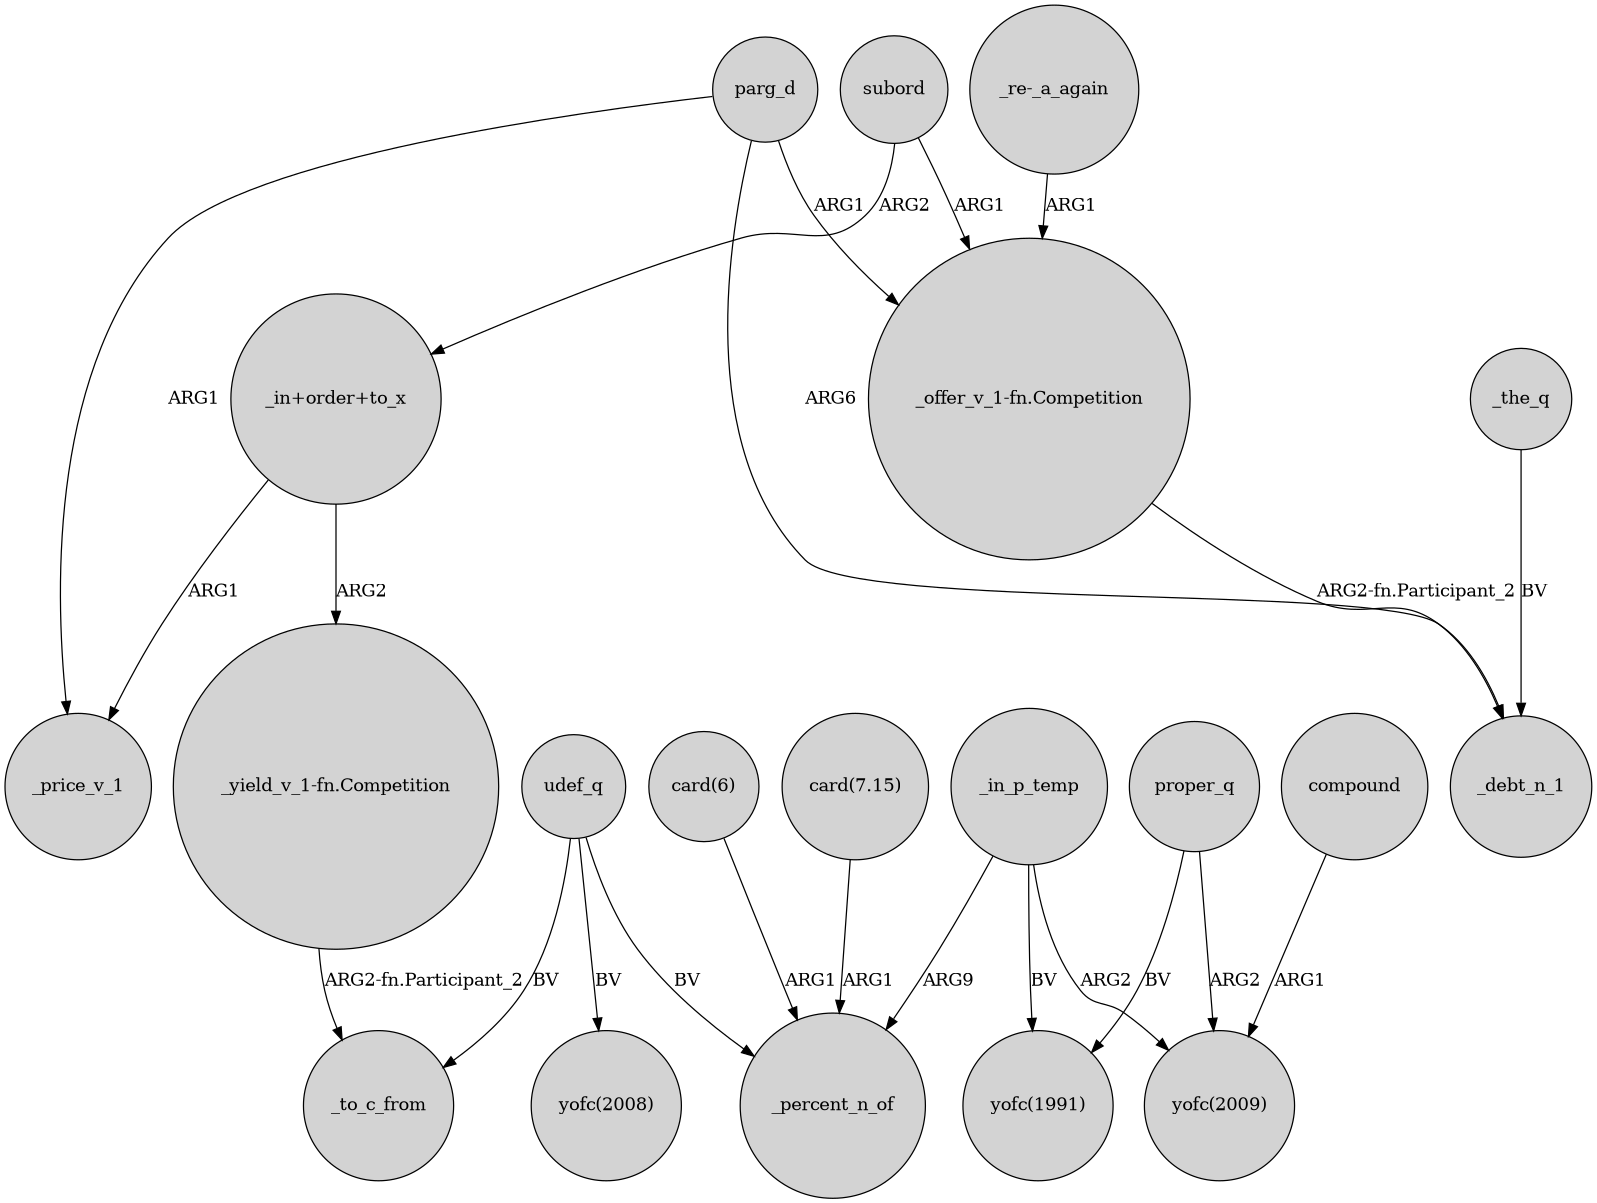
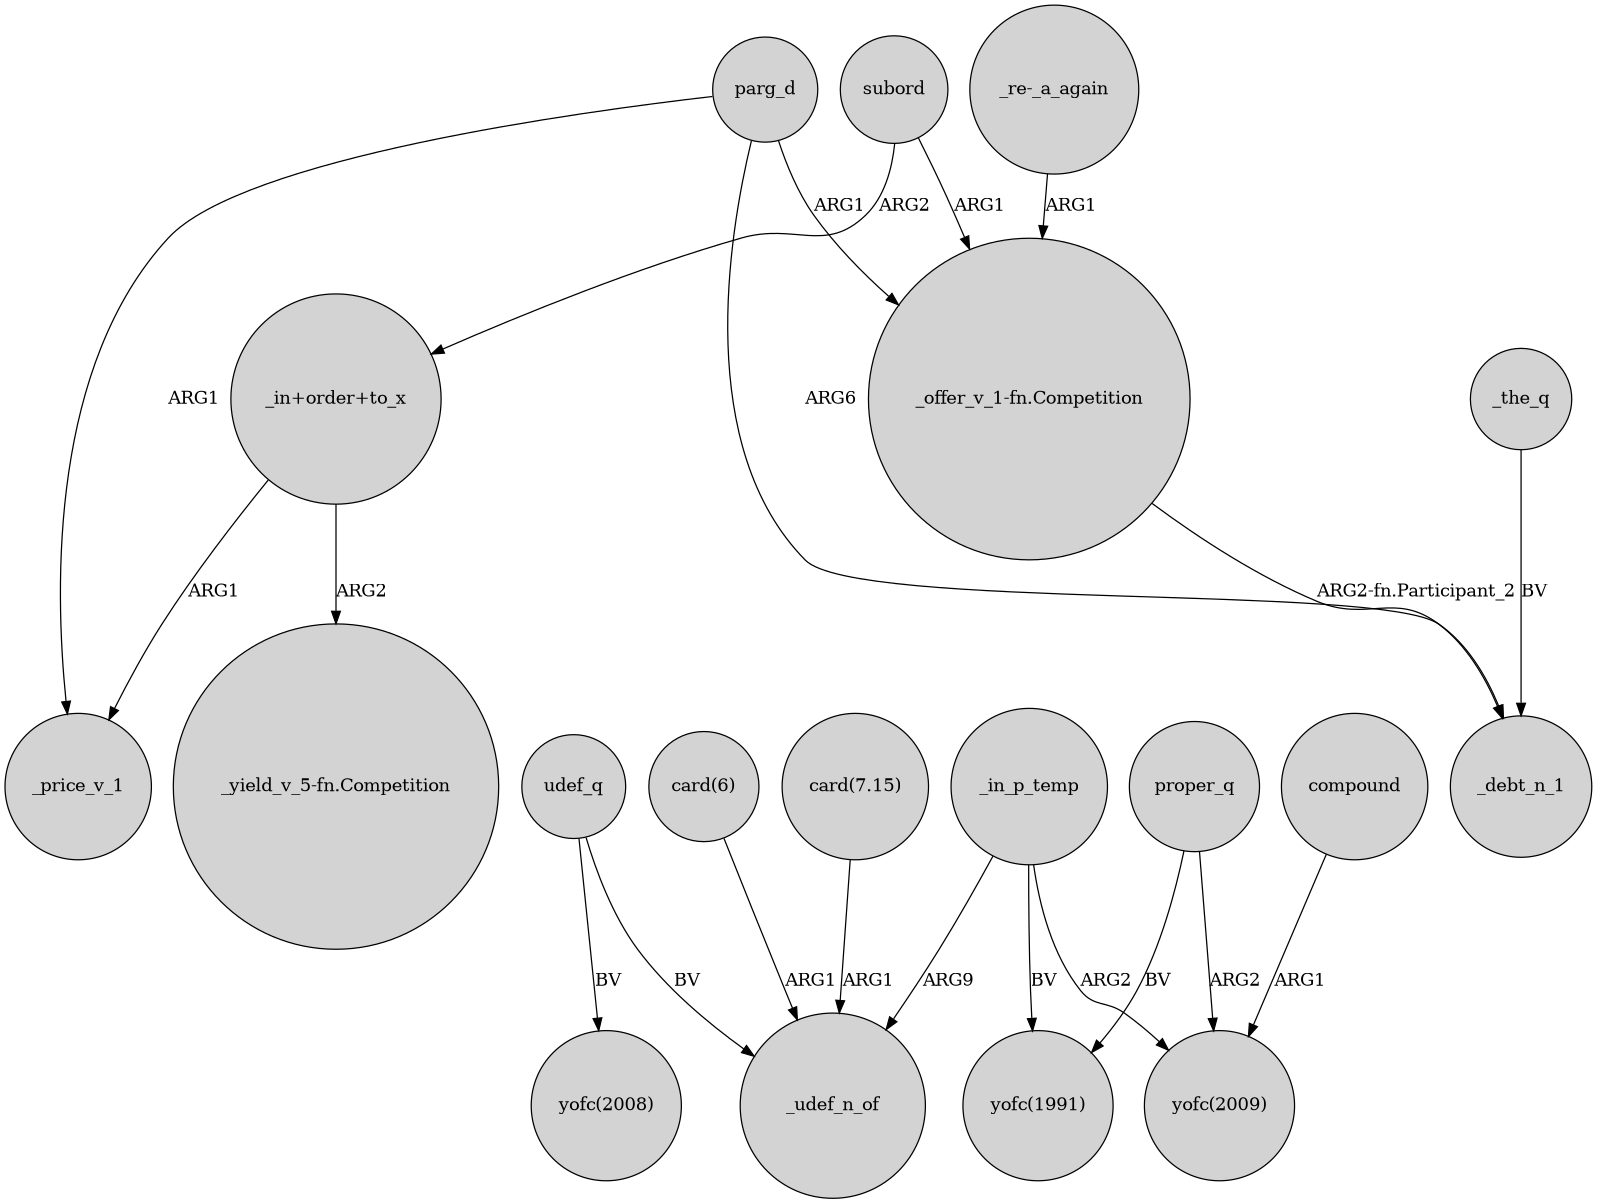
(336, 787) -> (336, 787)
(379, 1106) -> none
(833, 1106) -> (833, 1106)
